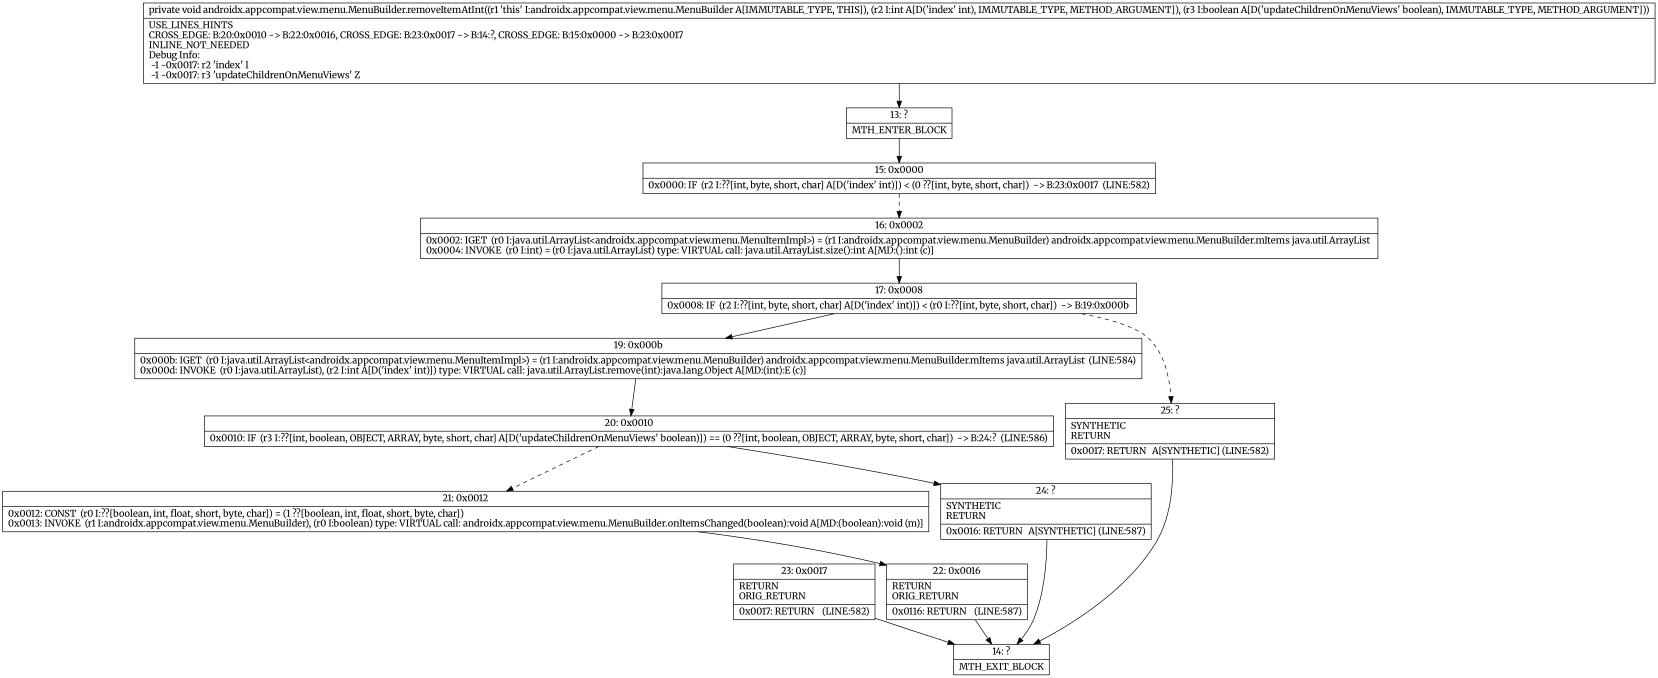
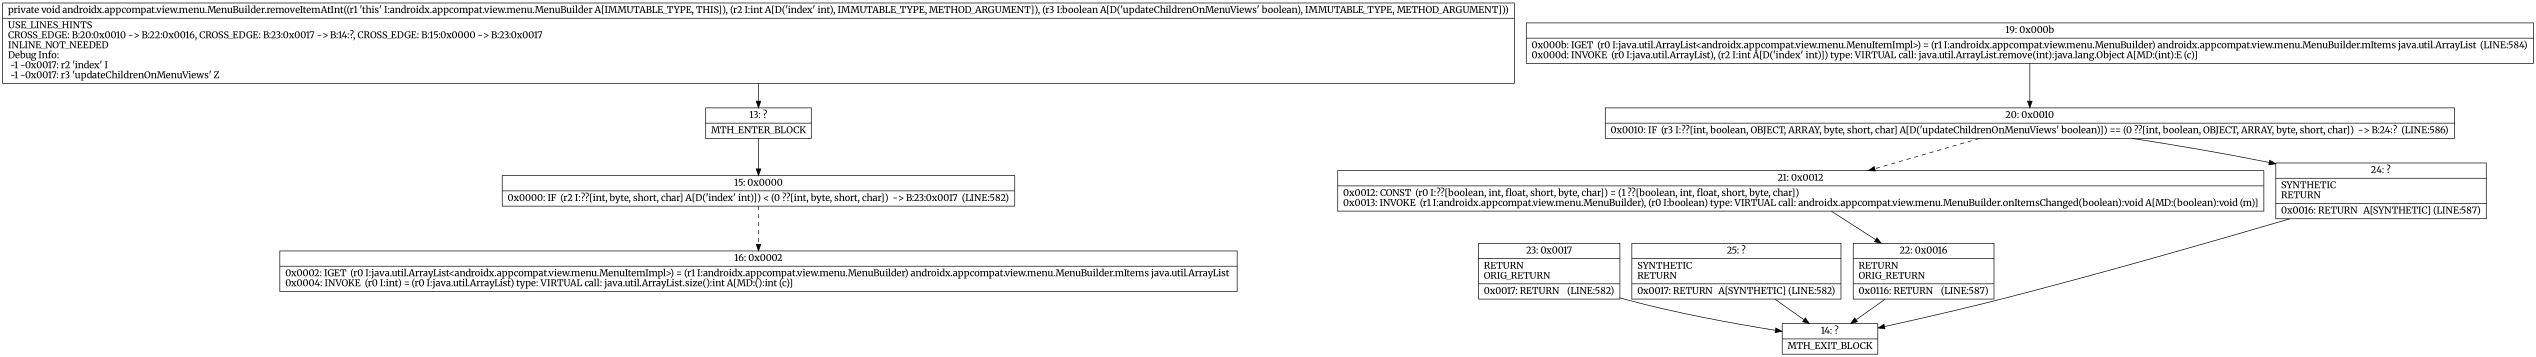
(899, 298) -> none
